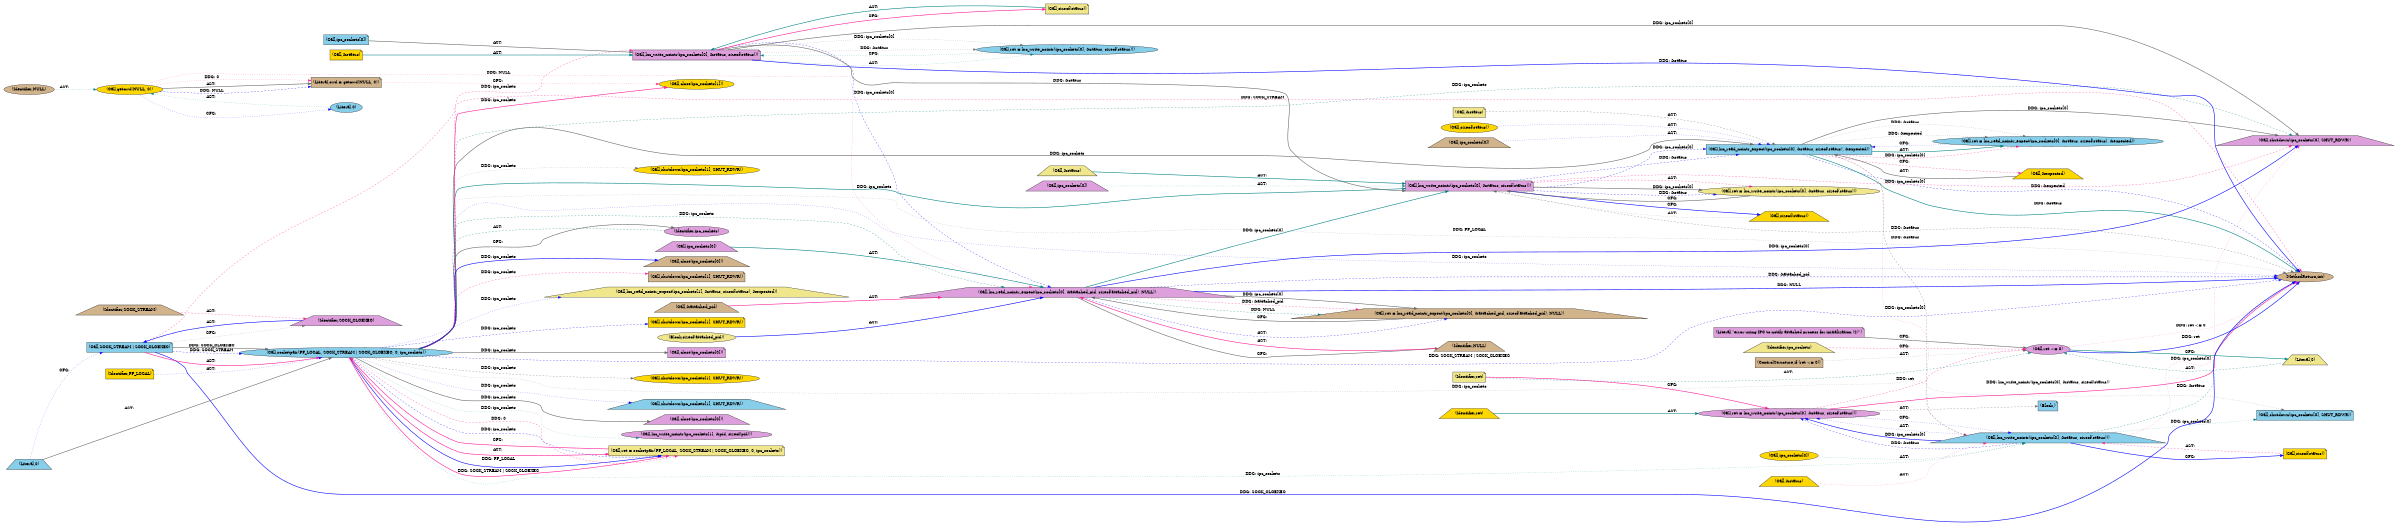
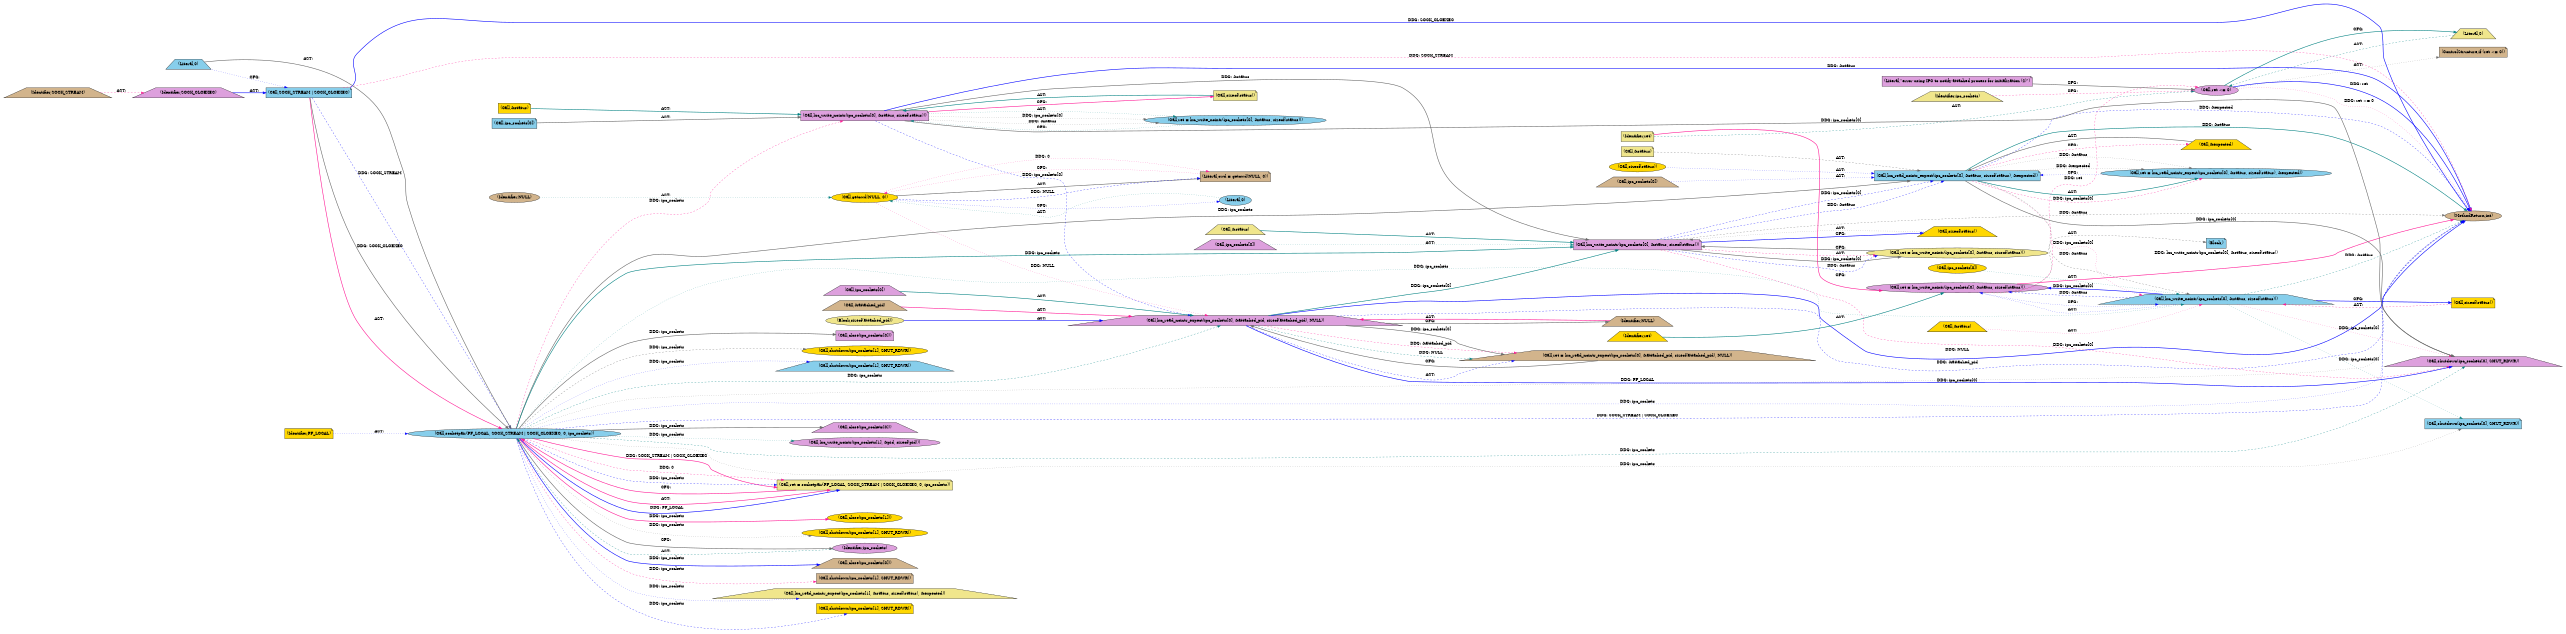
(519, 83) -> (1043, 170)
(237, 334) -> none
(1923, 356) -> (2336, 73)
